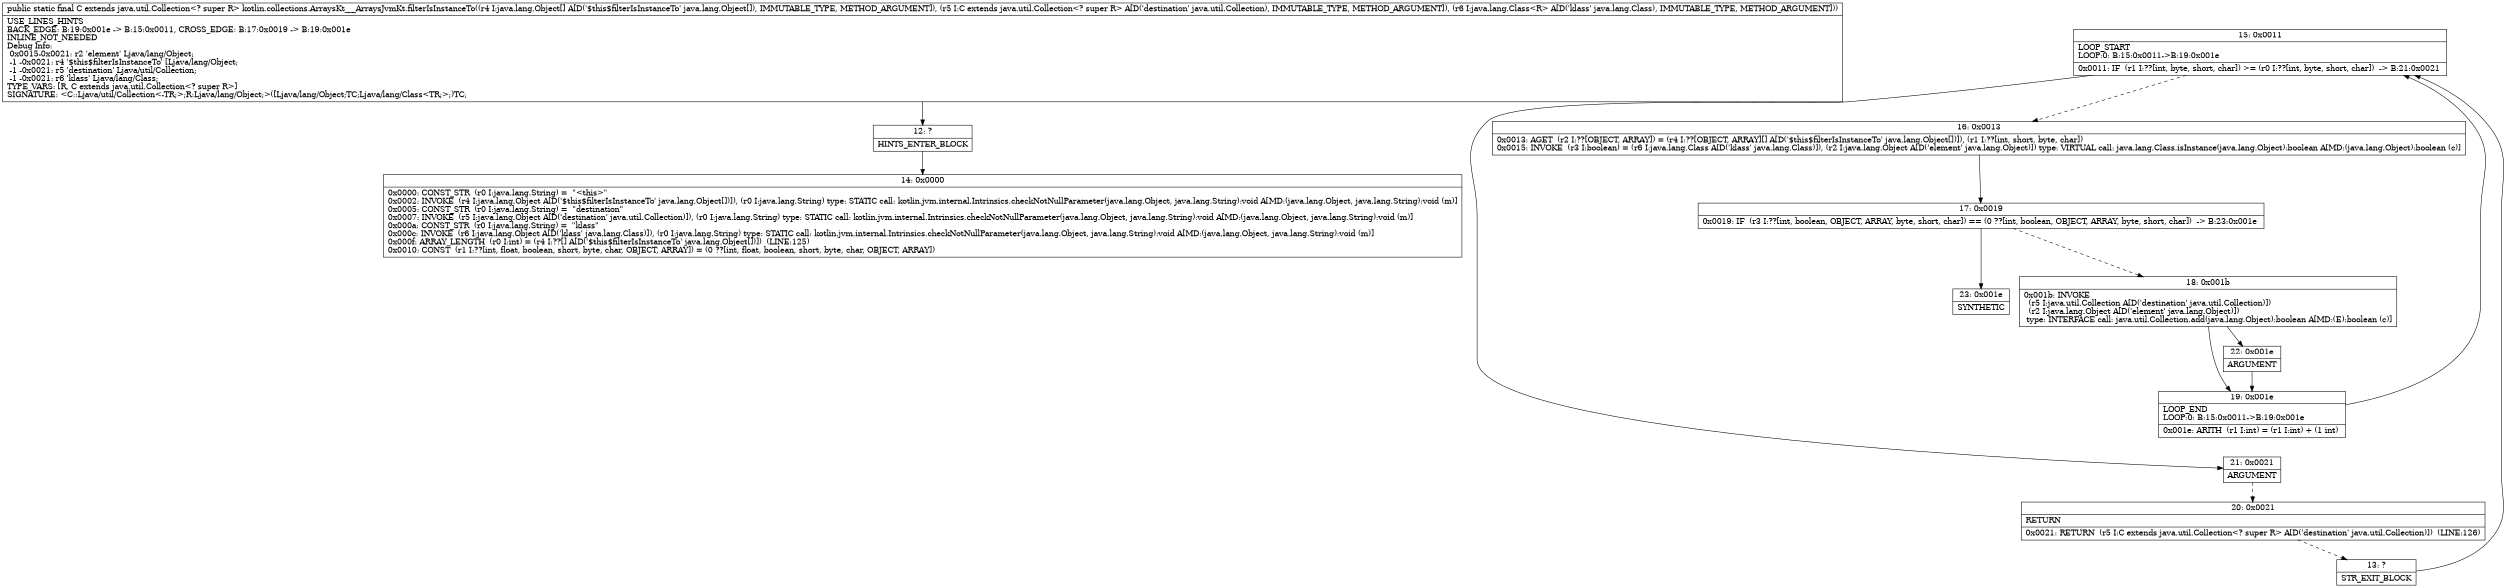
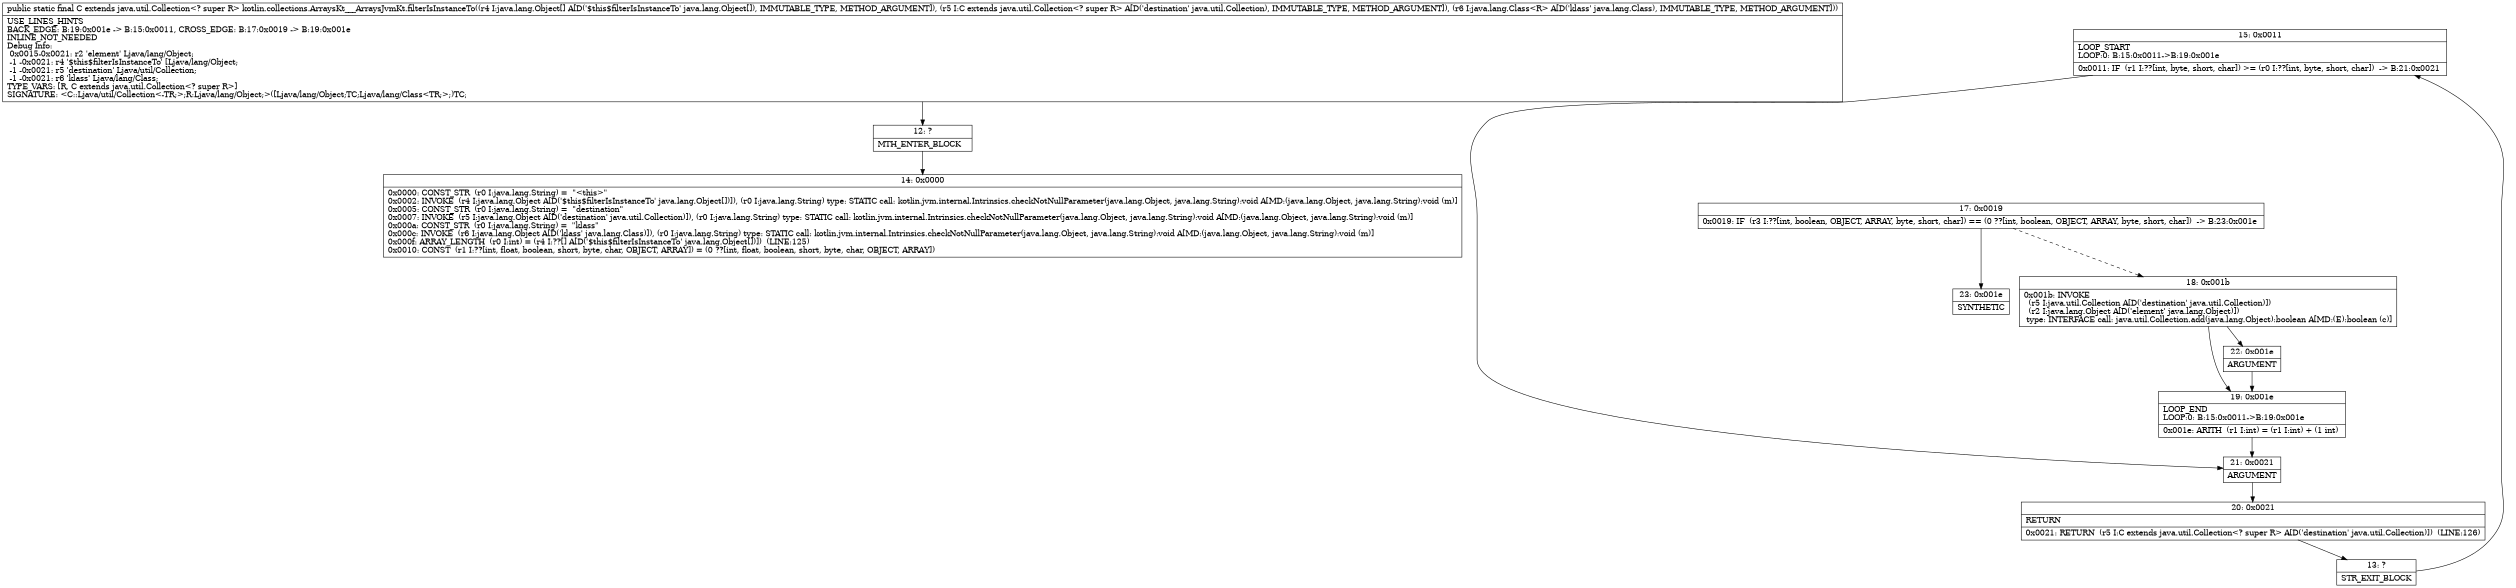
(1979, 138) -> none
(923, 144) -> (919, 144)
(2481, 264) -> (2252, 444)
(2252, 490) -> (2252, 490)
(2320, 549) -> (2320, 549)
